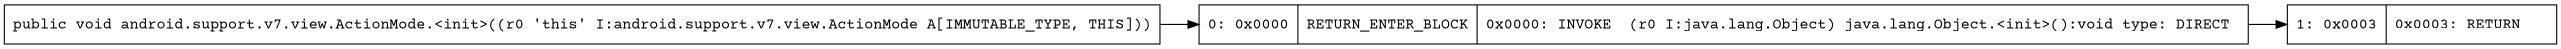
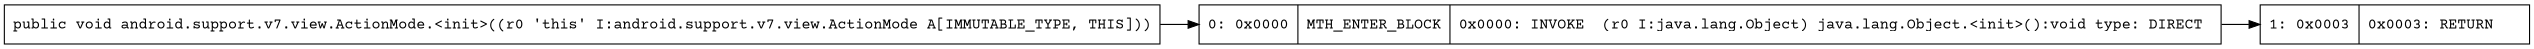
(1388, 24) -> (1374, 24)
